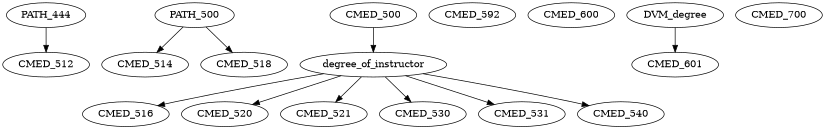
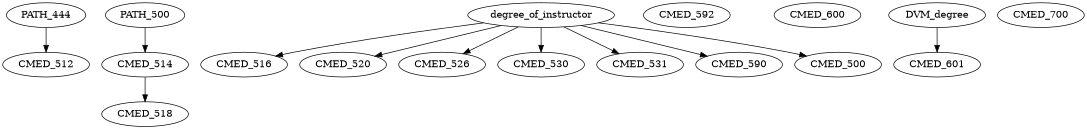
(217, 37) -> (145, 86)
(373, 37) -> (699, 37)
(324, 114) -> (442, 65)
(621, 114) -> (739, 65)
